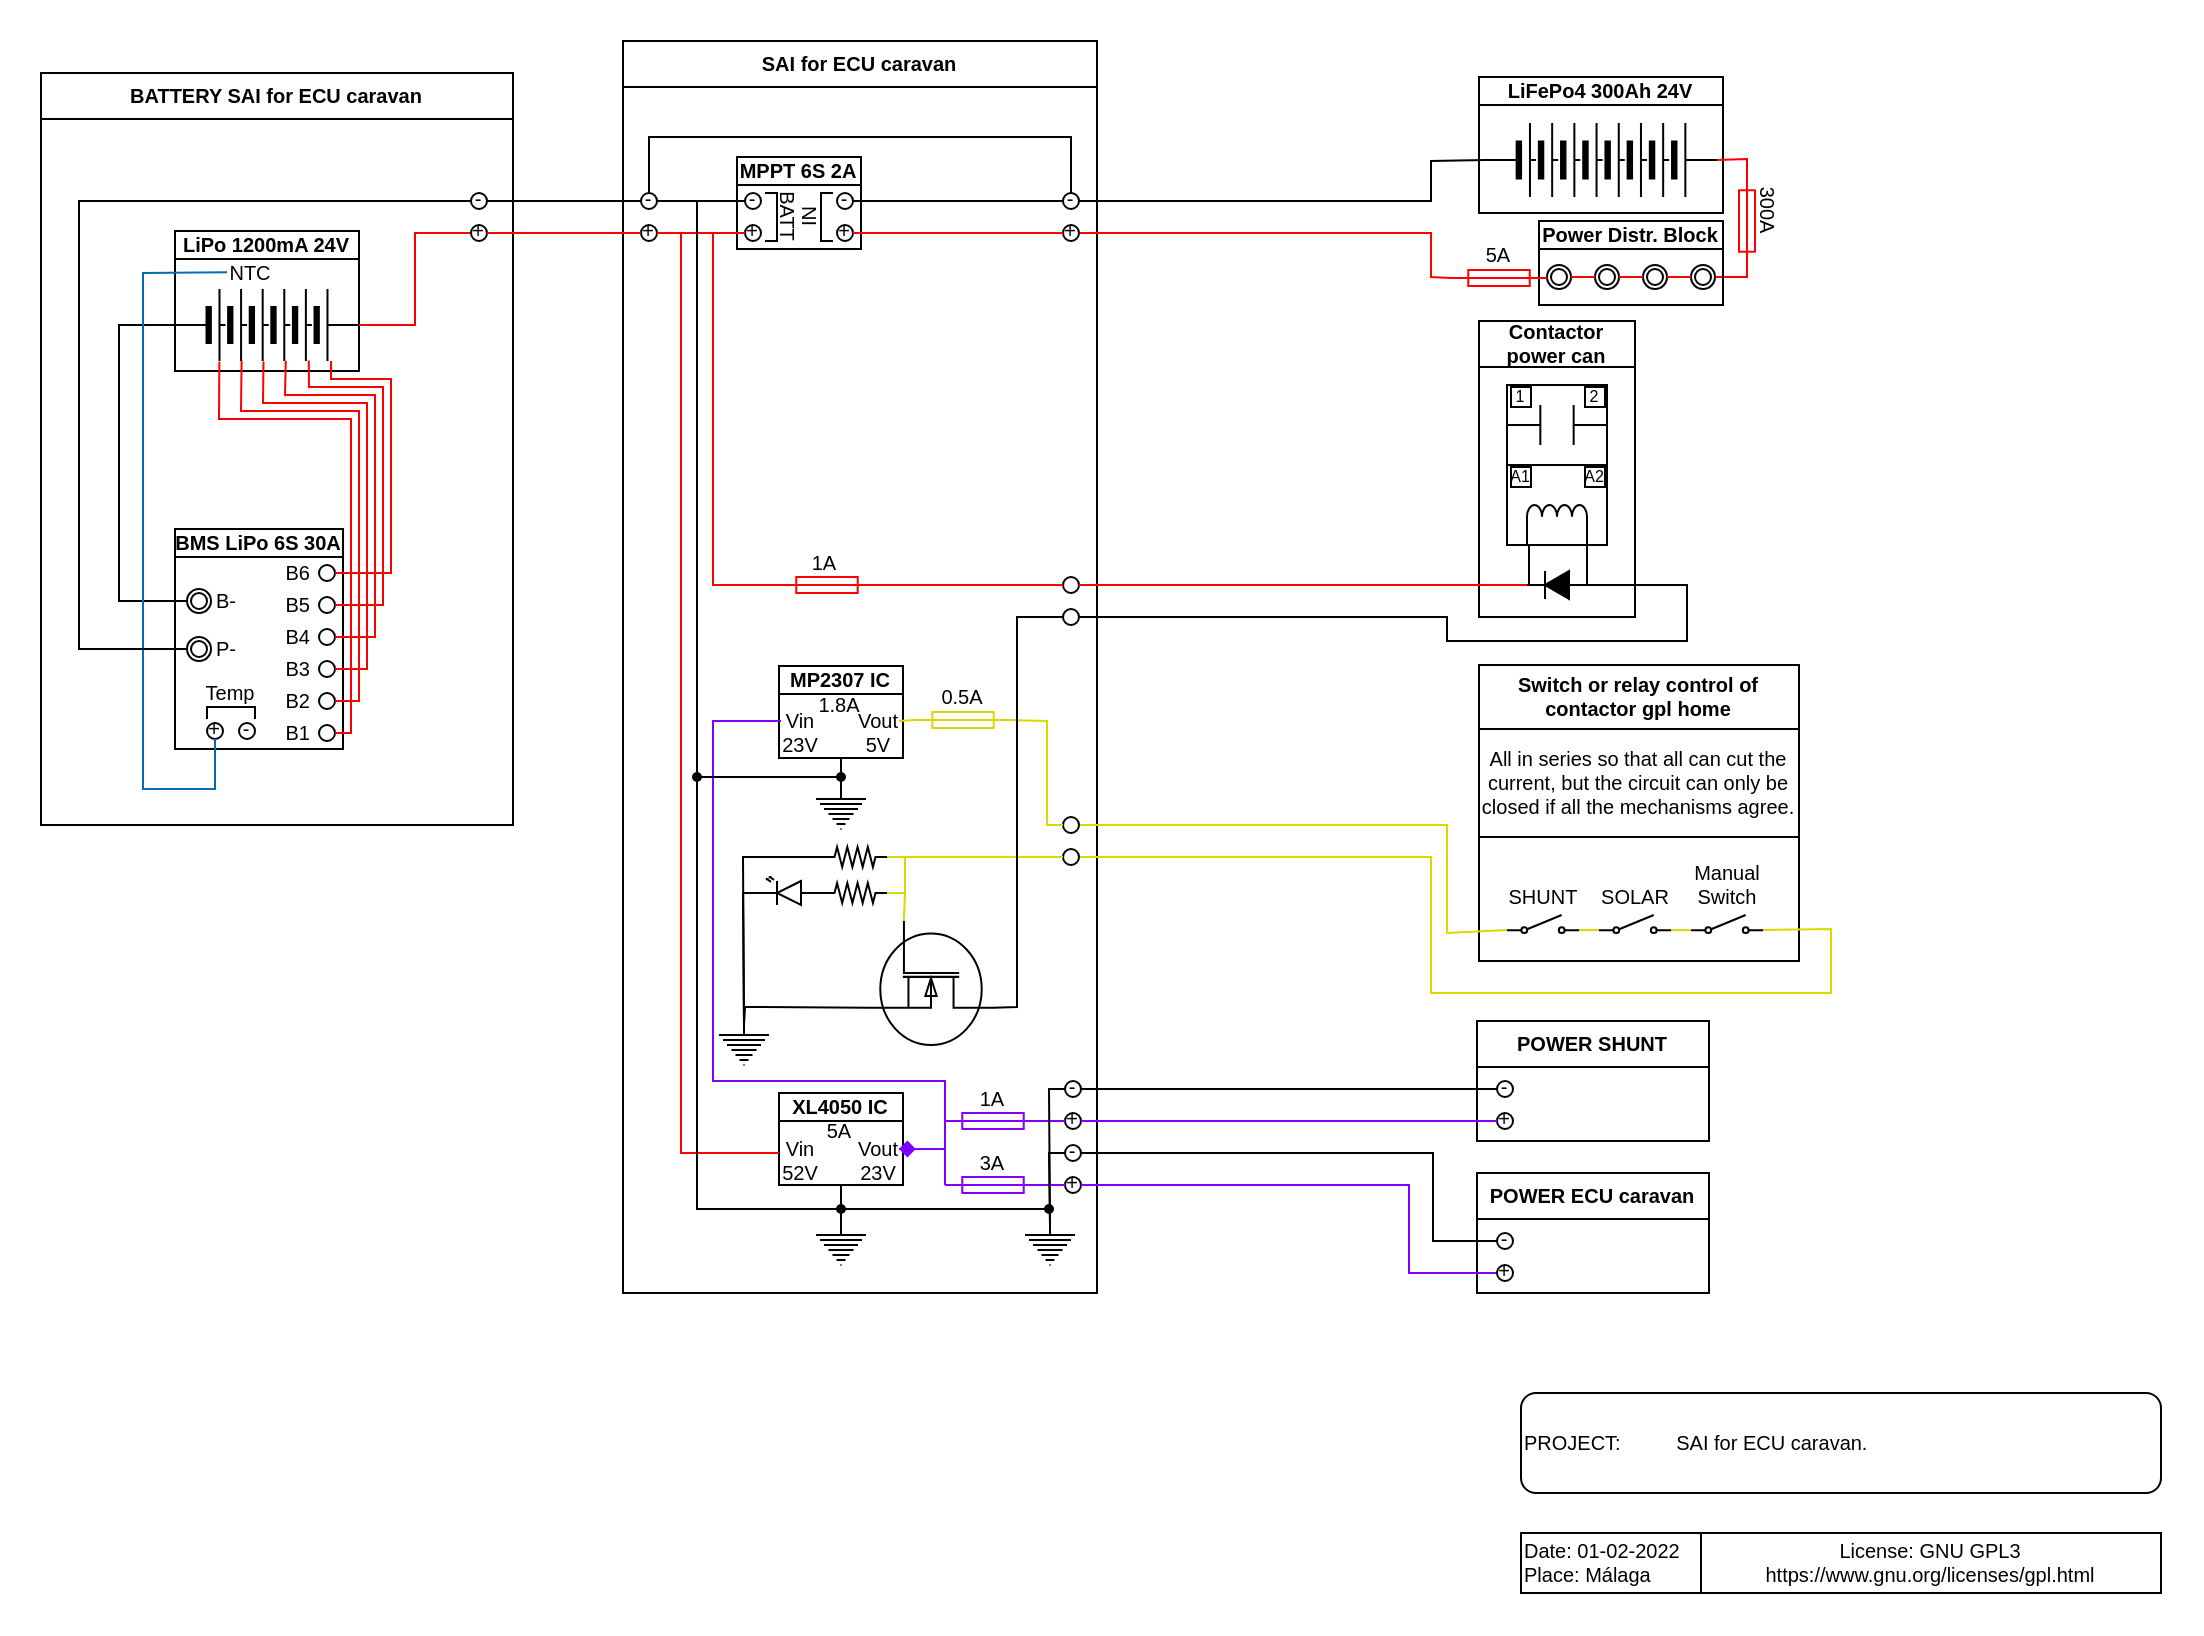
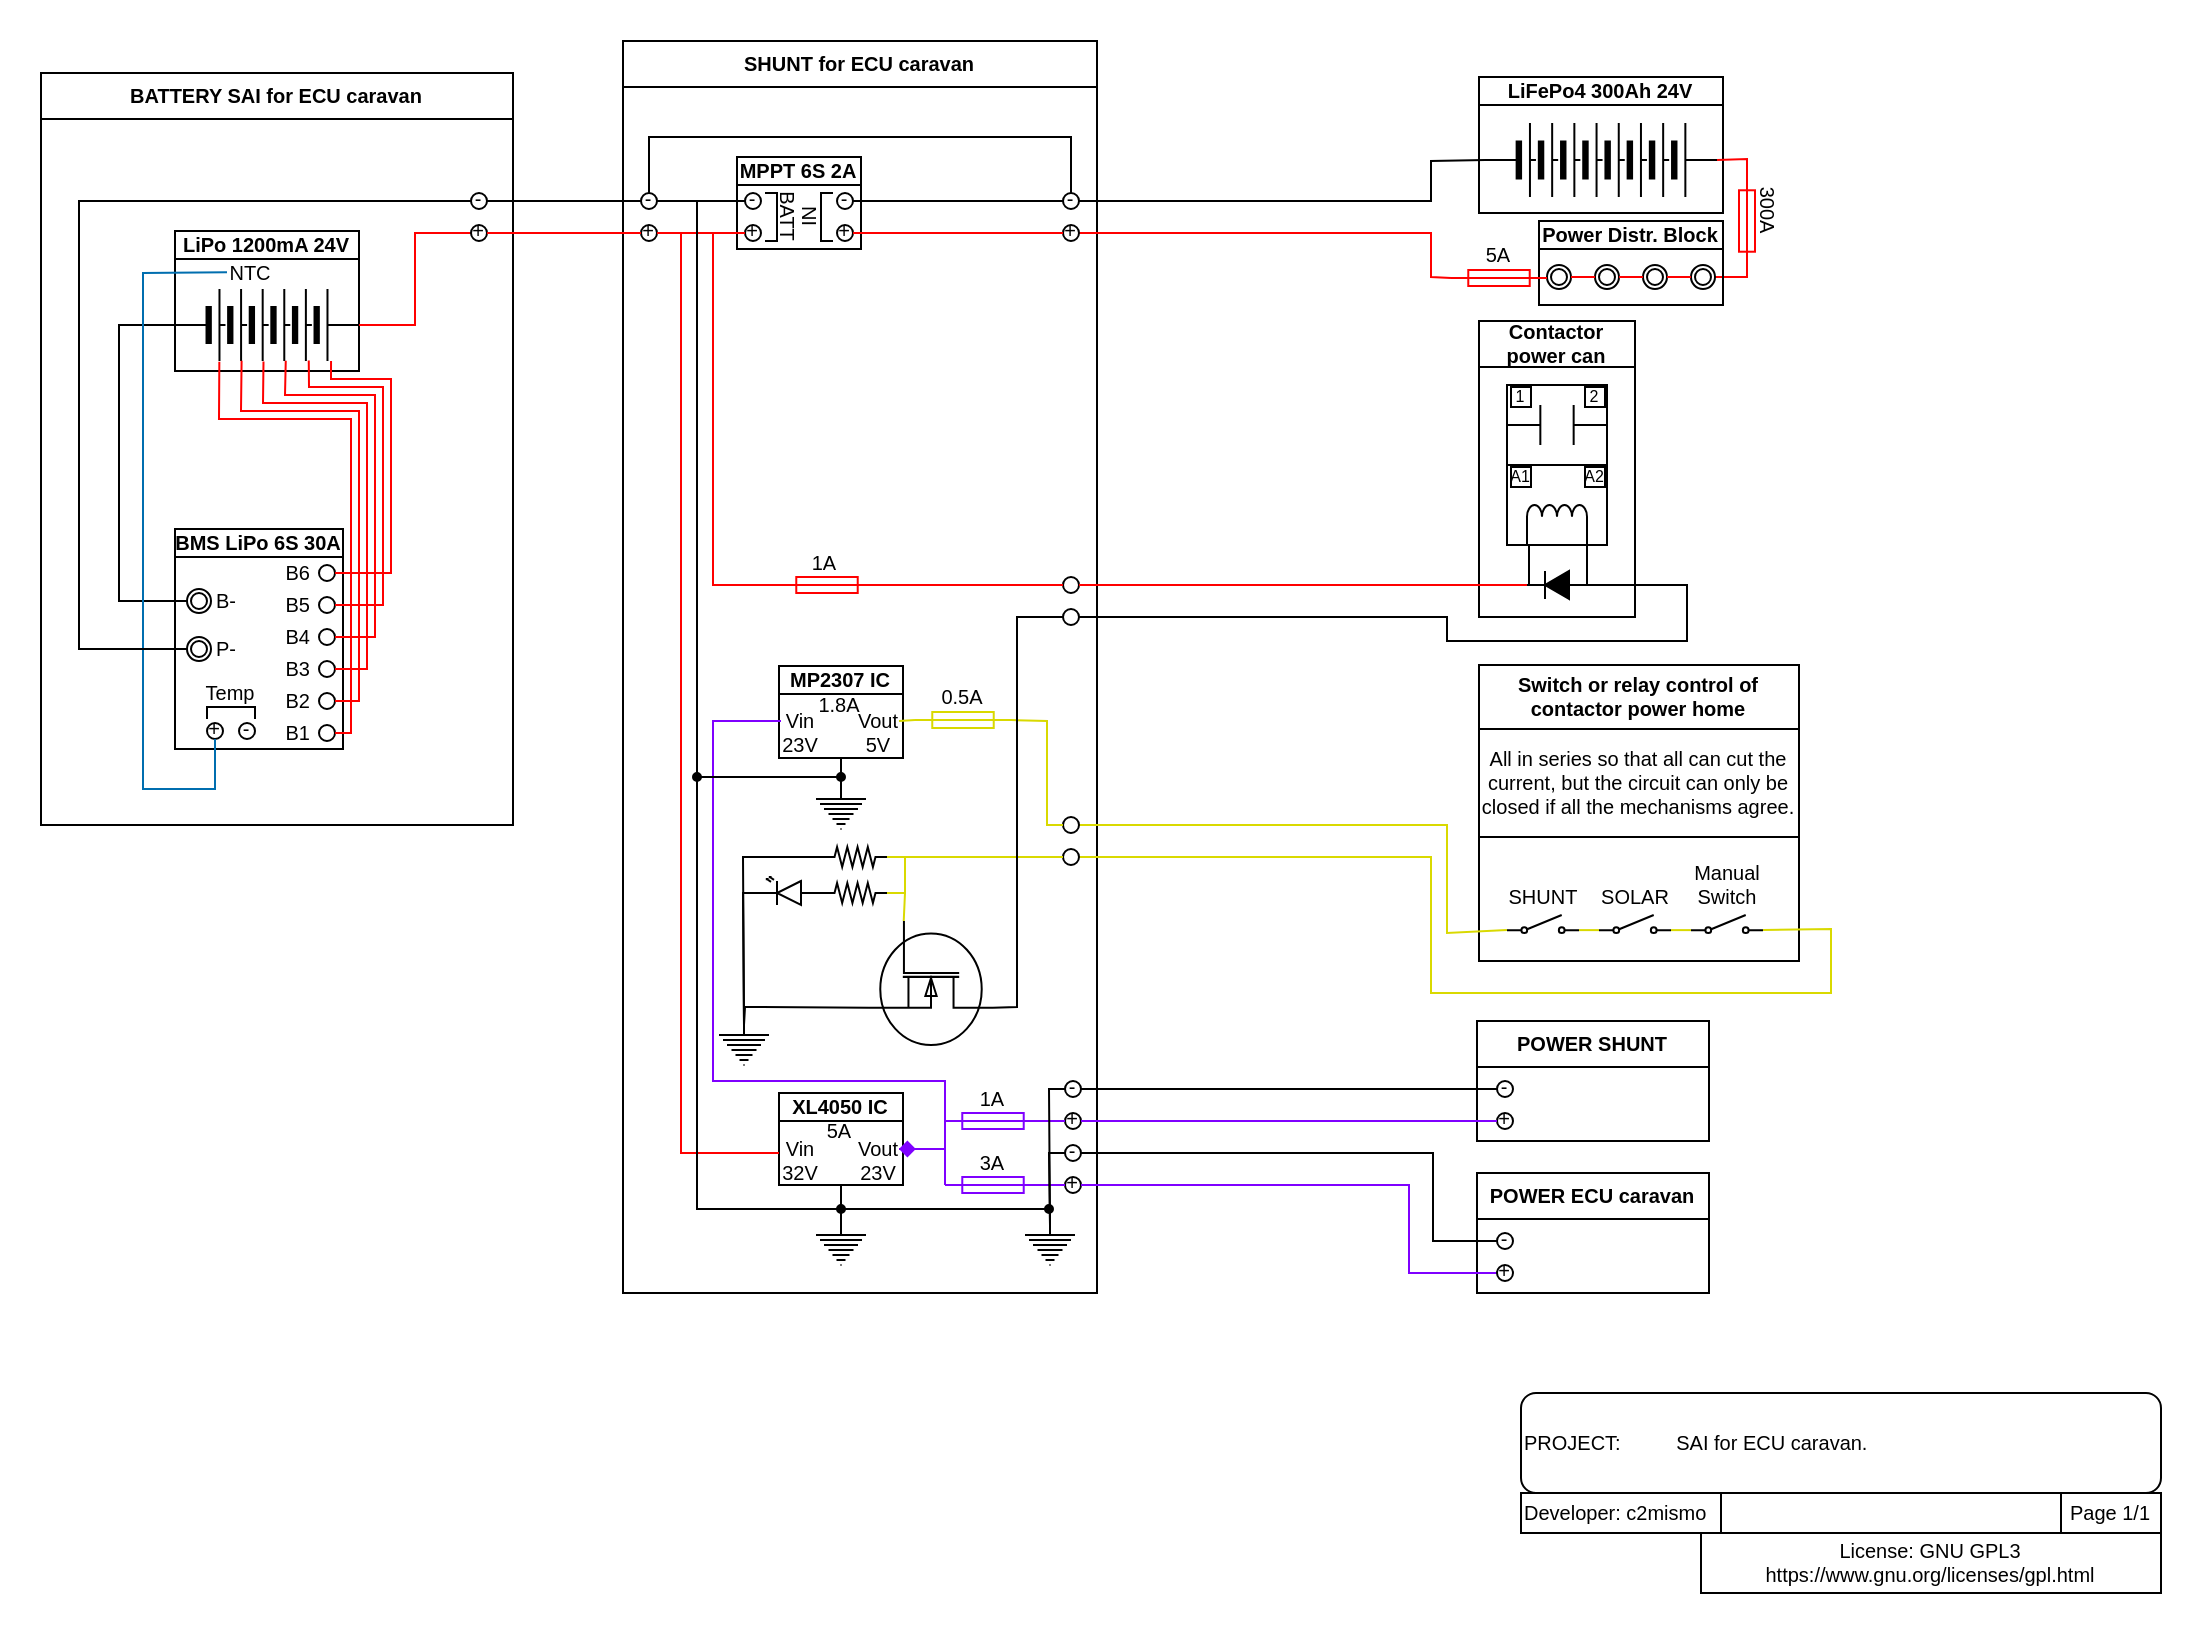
(859, 64) -> (859, 64)
(1638, 685) -> (1638, 685)
(801, 1161) -> (801, 1161)
none -> (1621, 1513)
none -> (2111, 1513)
(1611, 1563) -> none
